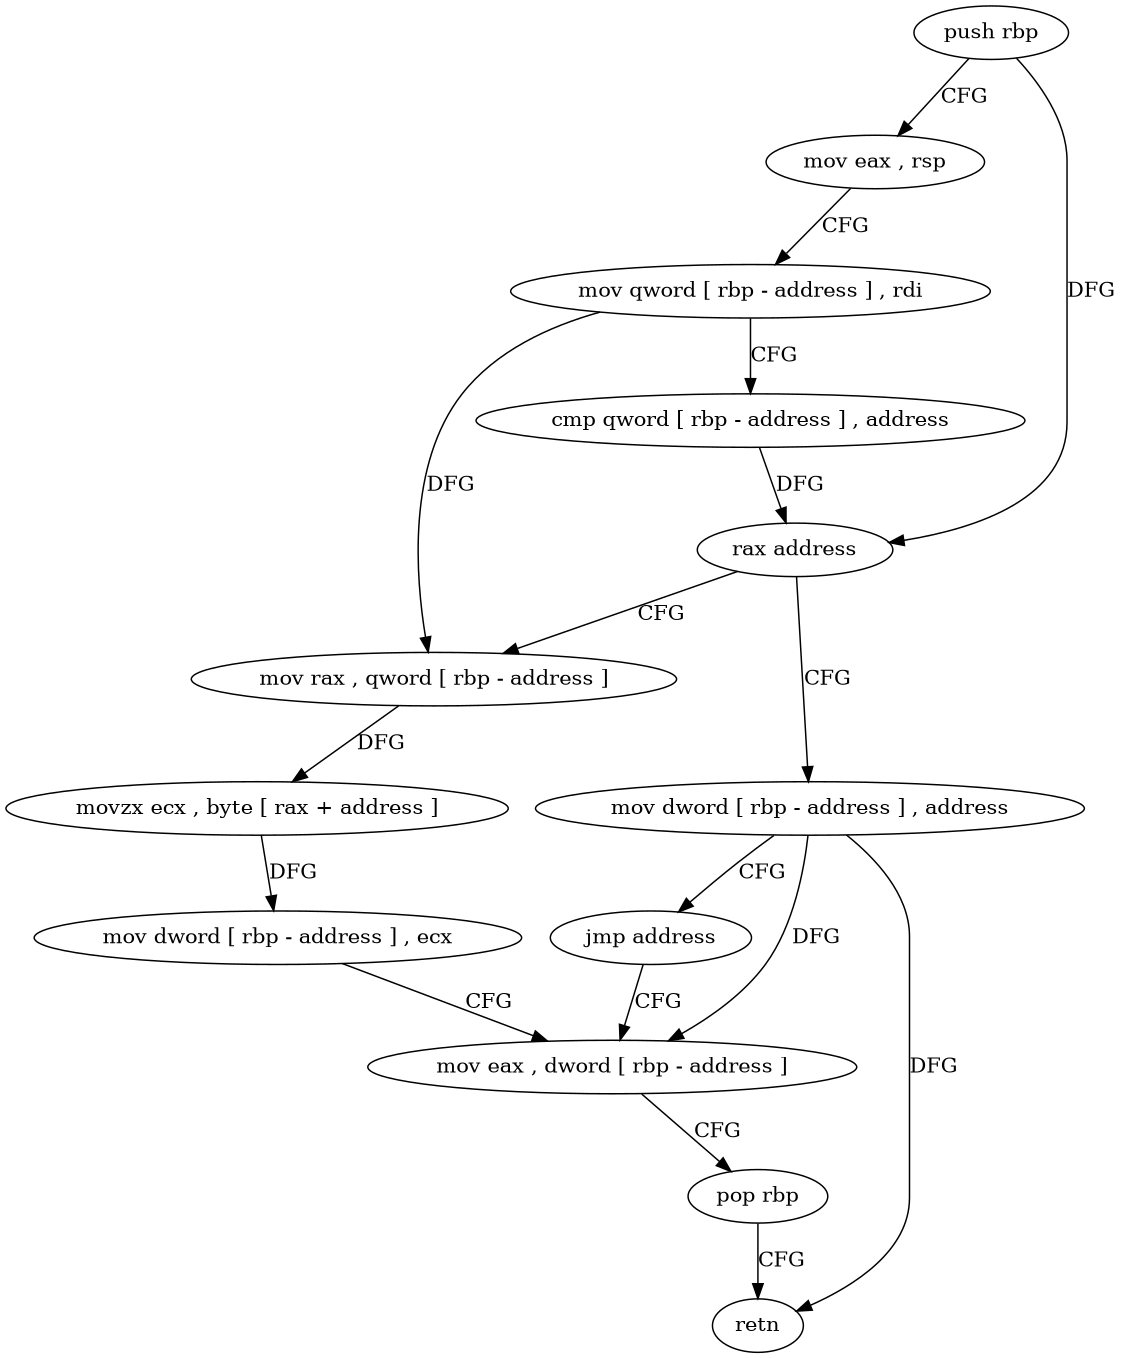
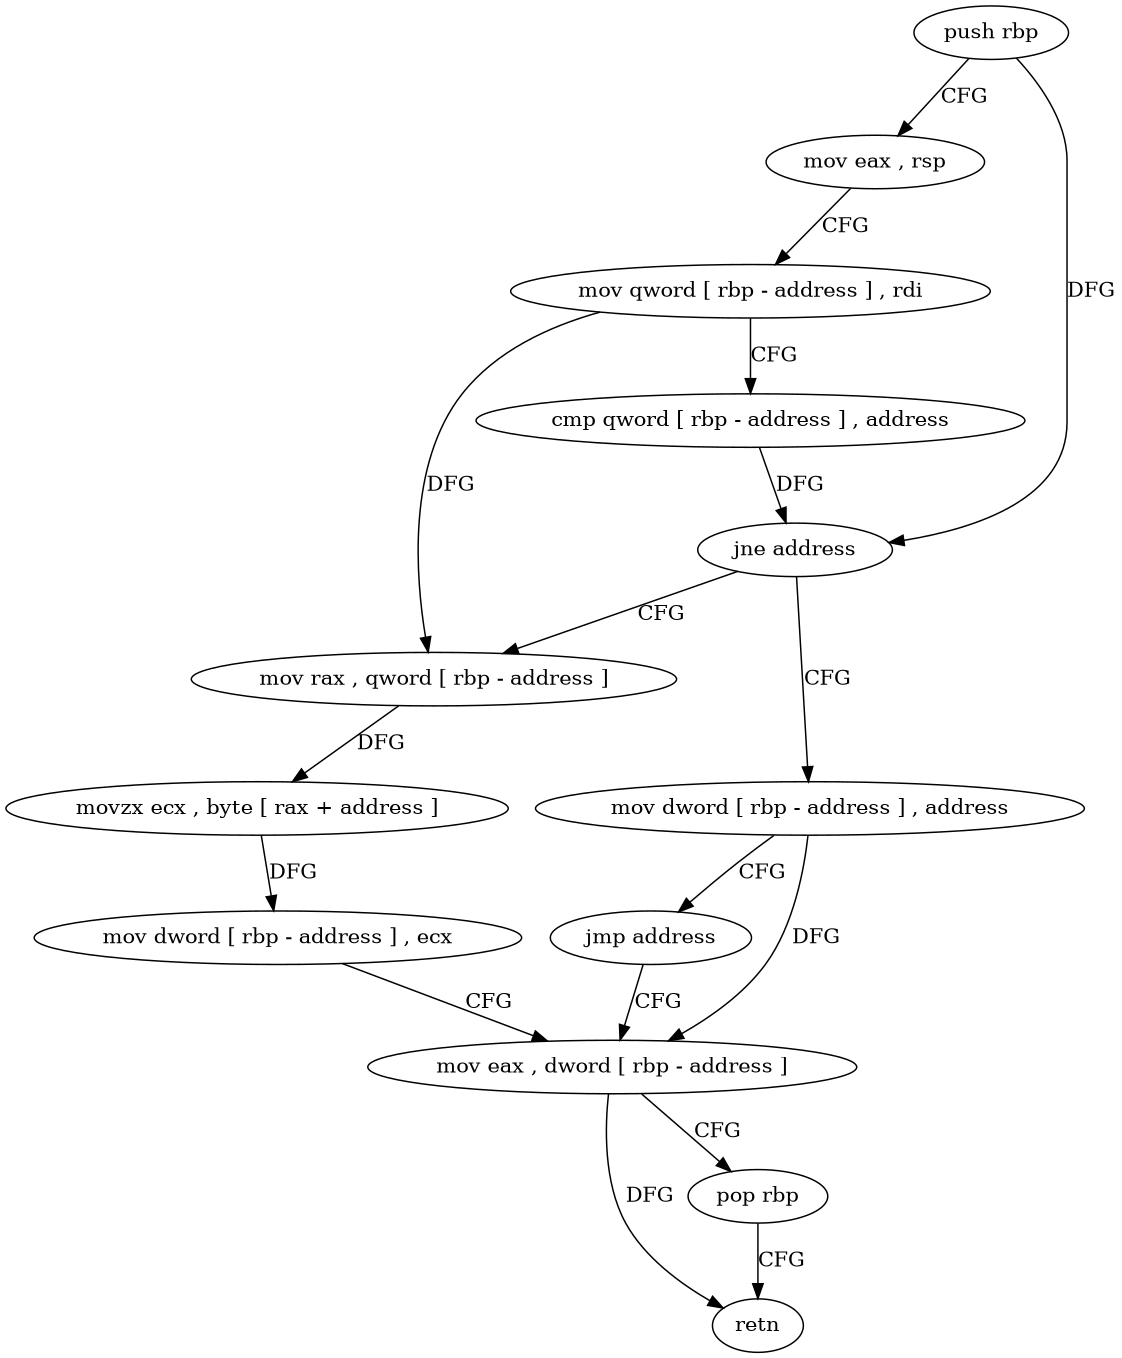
(795, 550) -> (795, 550)
(910, 1083) -> (622, 1216)
